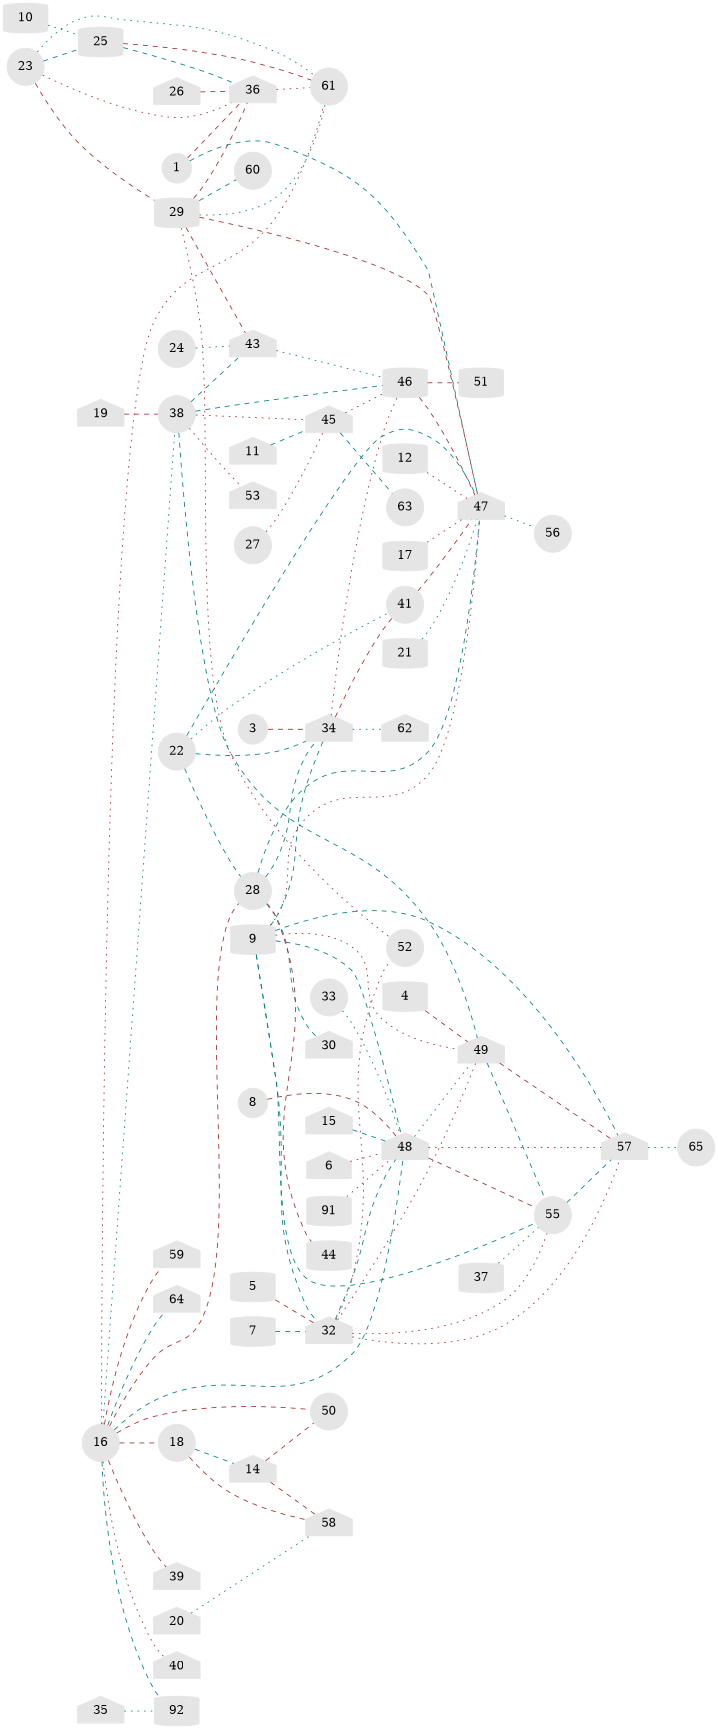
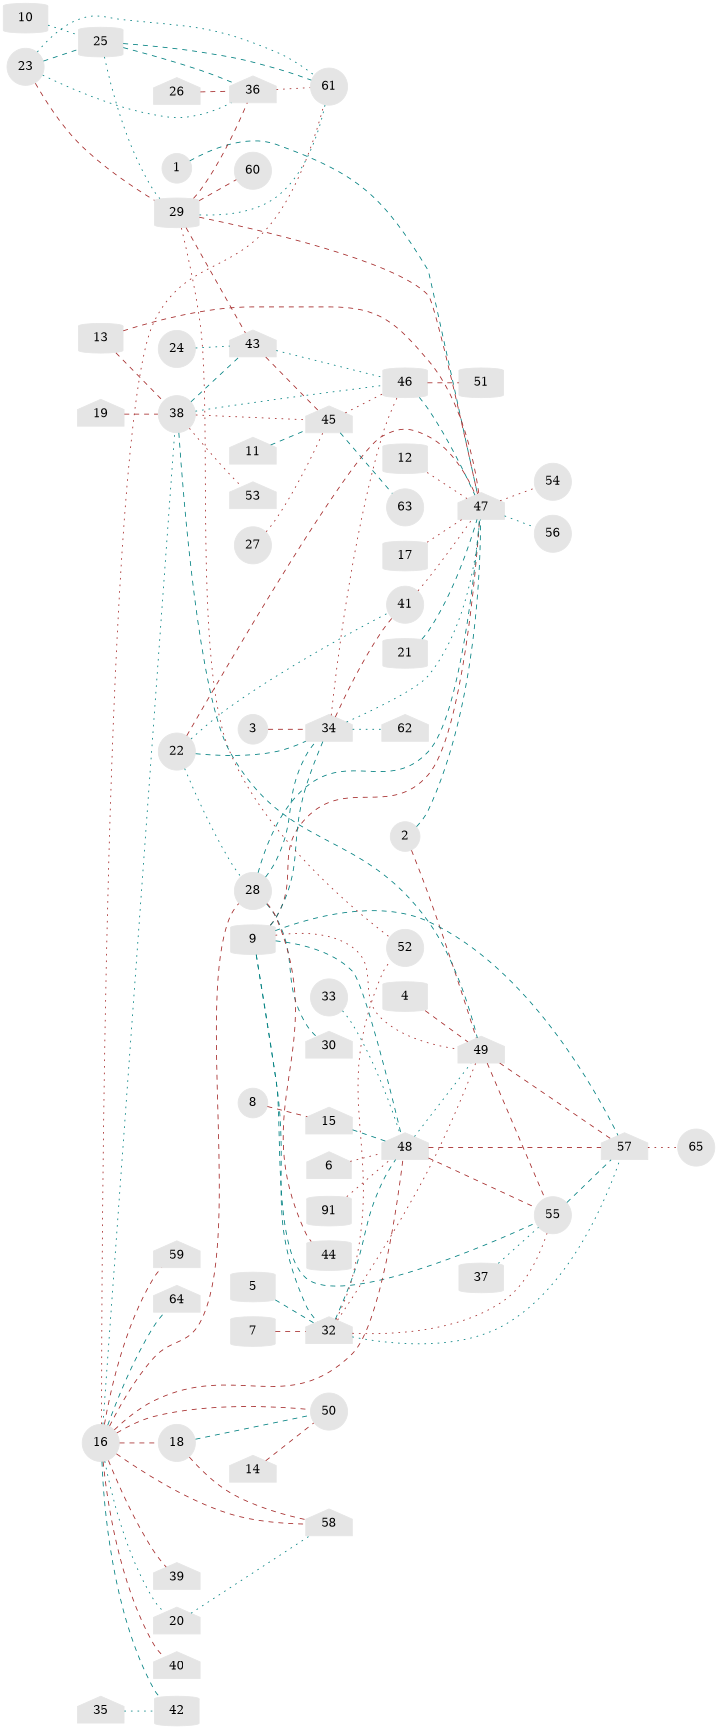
(219, 55) -> (219, 55)
(135, 111) -> (135, 111)
(214, 130) -> none
none -> (125, 131)
(218, 190) -> (218, 190)
none -> (101, 338)
none -> (292, 384)
(289, 398) -> (289, 398)
(450, 445) -> (450, 445)
none -> (553, 482)
(312, 529) -> (312, 529)
(446, 556) -> (446, 556)
(455, 582) -> (455, 582)
none -> (448, 645)
(431, 769) -> (431, 769)
(210, 824) -> (210, 824)
none -> (405, 837)
(339, 1096) -> (290, 1112)
(516, 1131) -> (516, 1131)
(515, 1148) -> (515, 1148)
(663, 1148) -> (663, 1148)
(525, 1311) -> (525, 1311)
(295, 1312) -> (295, 1312)
(330, 1371) -> (330, 1371)
(214, 1456) -> (253, 1427)
(293, 1498) -> (206, 1505)
none -> (126, 1540)
(122, 1564) -> (122, 1564)
(177, 1711) -> (177, 1711)
